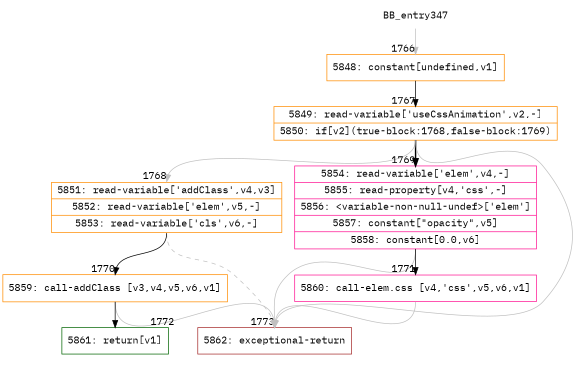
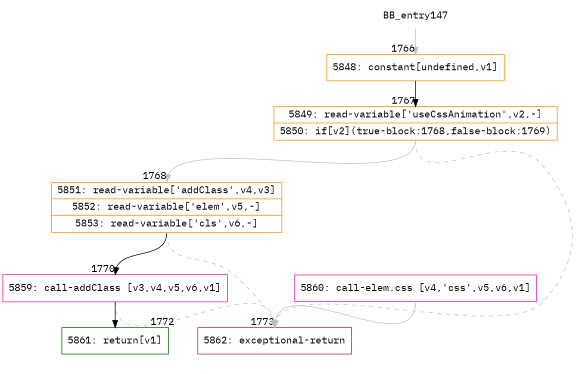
(416, 16) -> (416, 16)
(416, 207) -> none
(115, 288) -> (115, 288)
(550, 293) -> (550, 293)
(191, 316) -> (191, 316)
